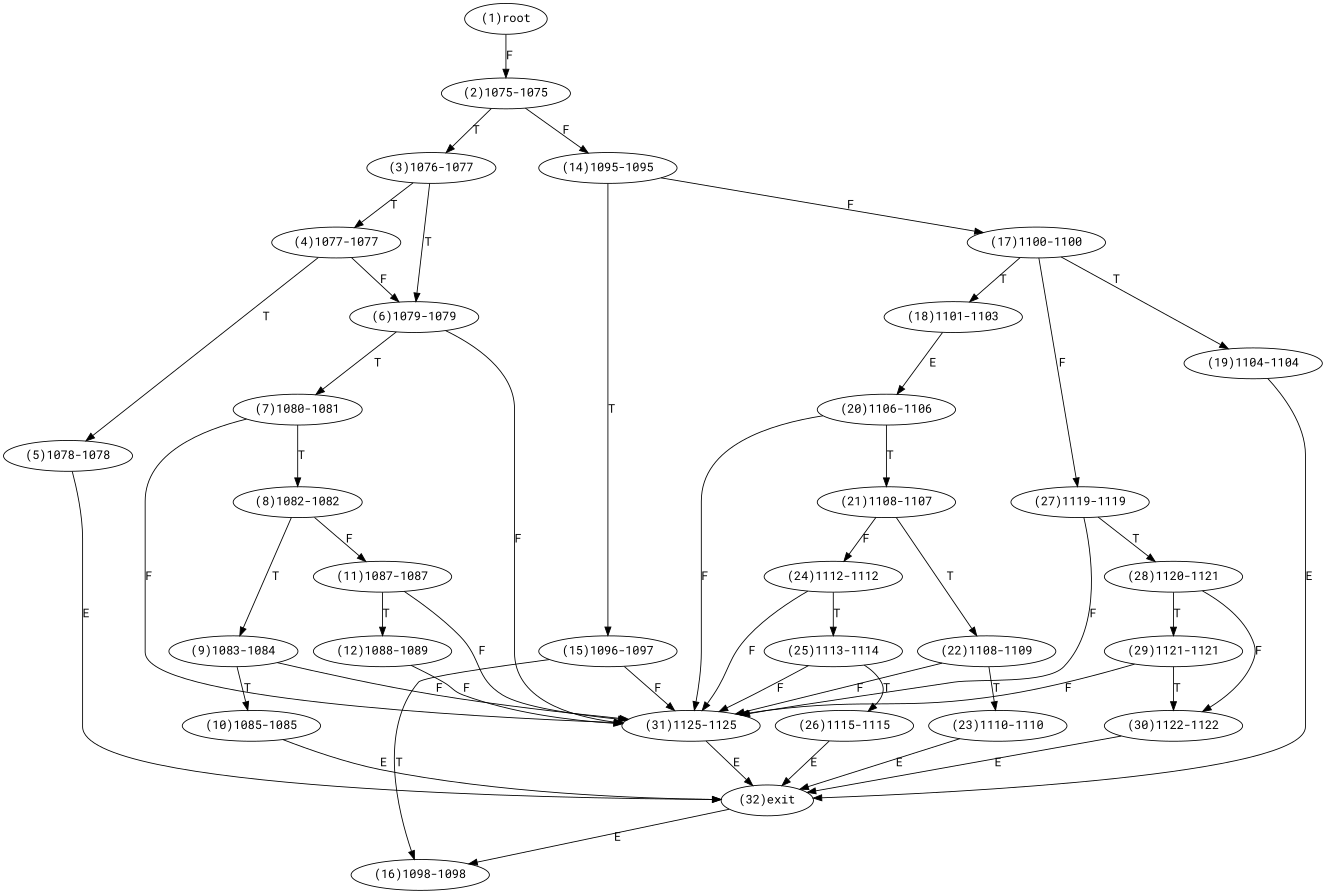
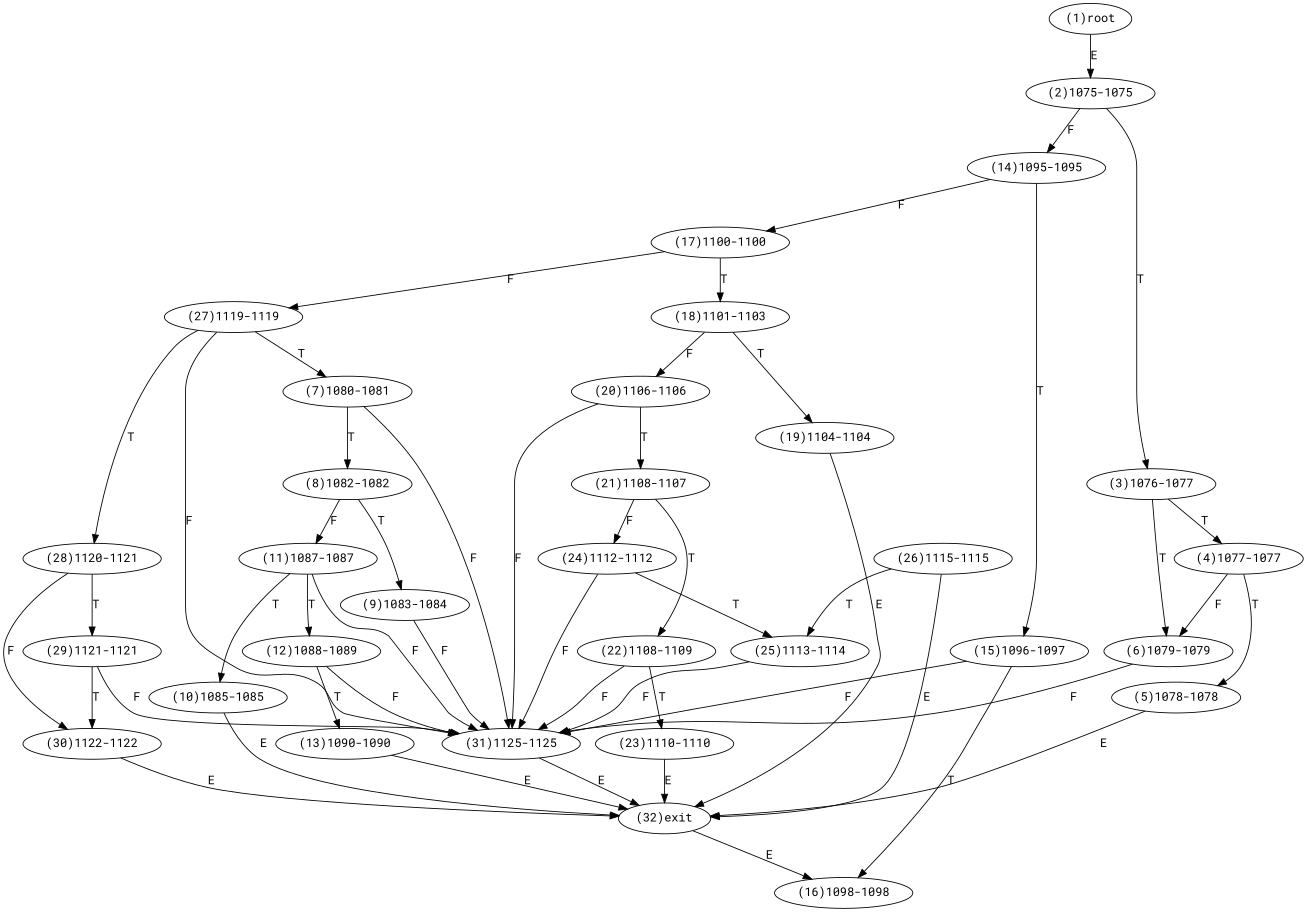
(510, 56) -> (1094, 56)
(1141, 301) -> (770, 374)
(359, 361) -> (287, 352)
(933, 363) -> (690, 354)
(241, 684) -> (247, 618)
(882, 684) -> (845, 590)
none -> (345, 744)
